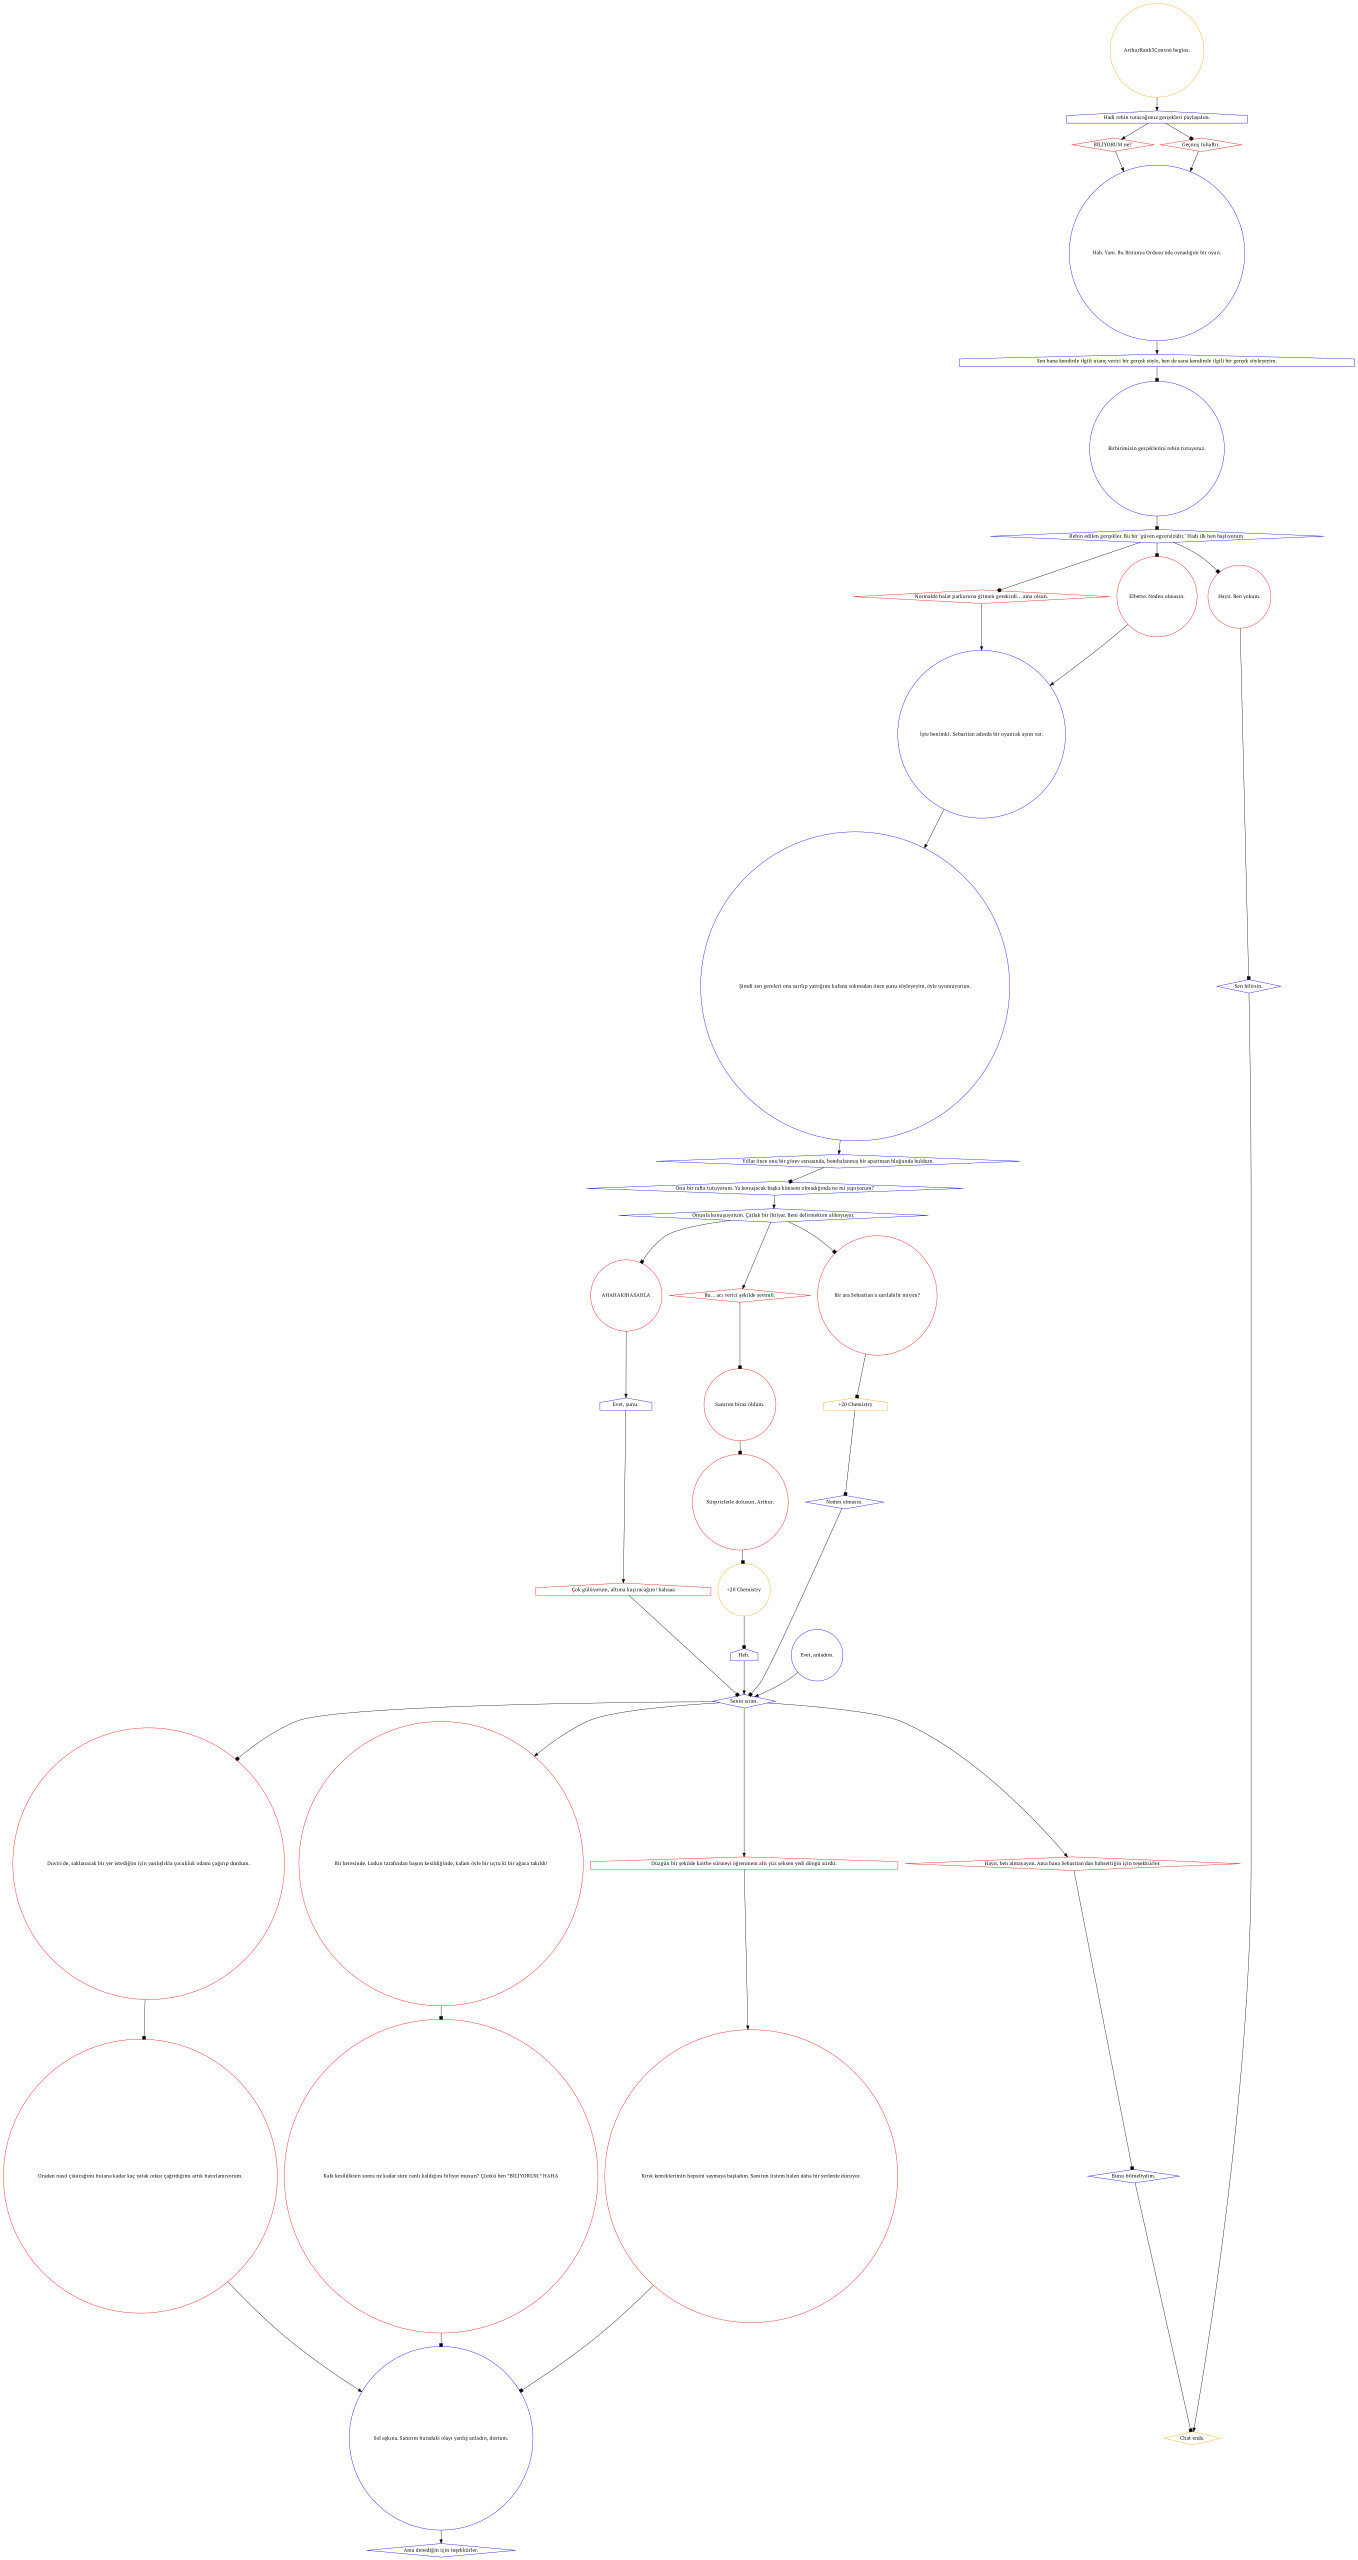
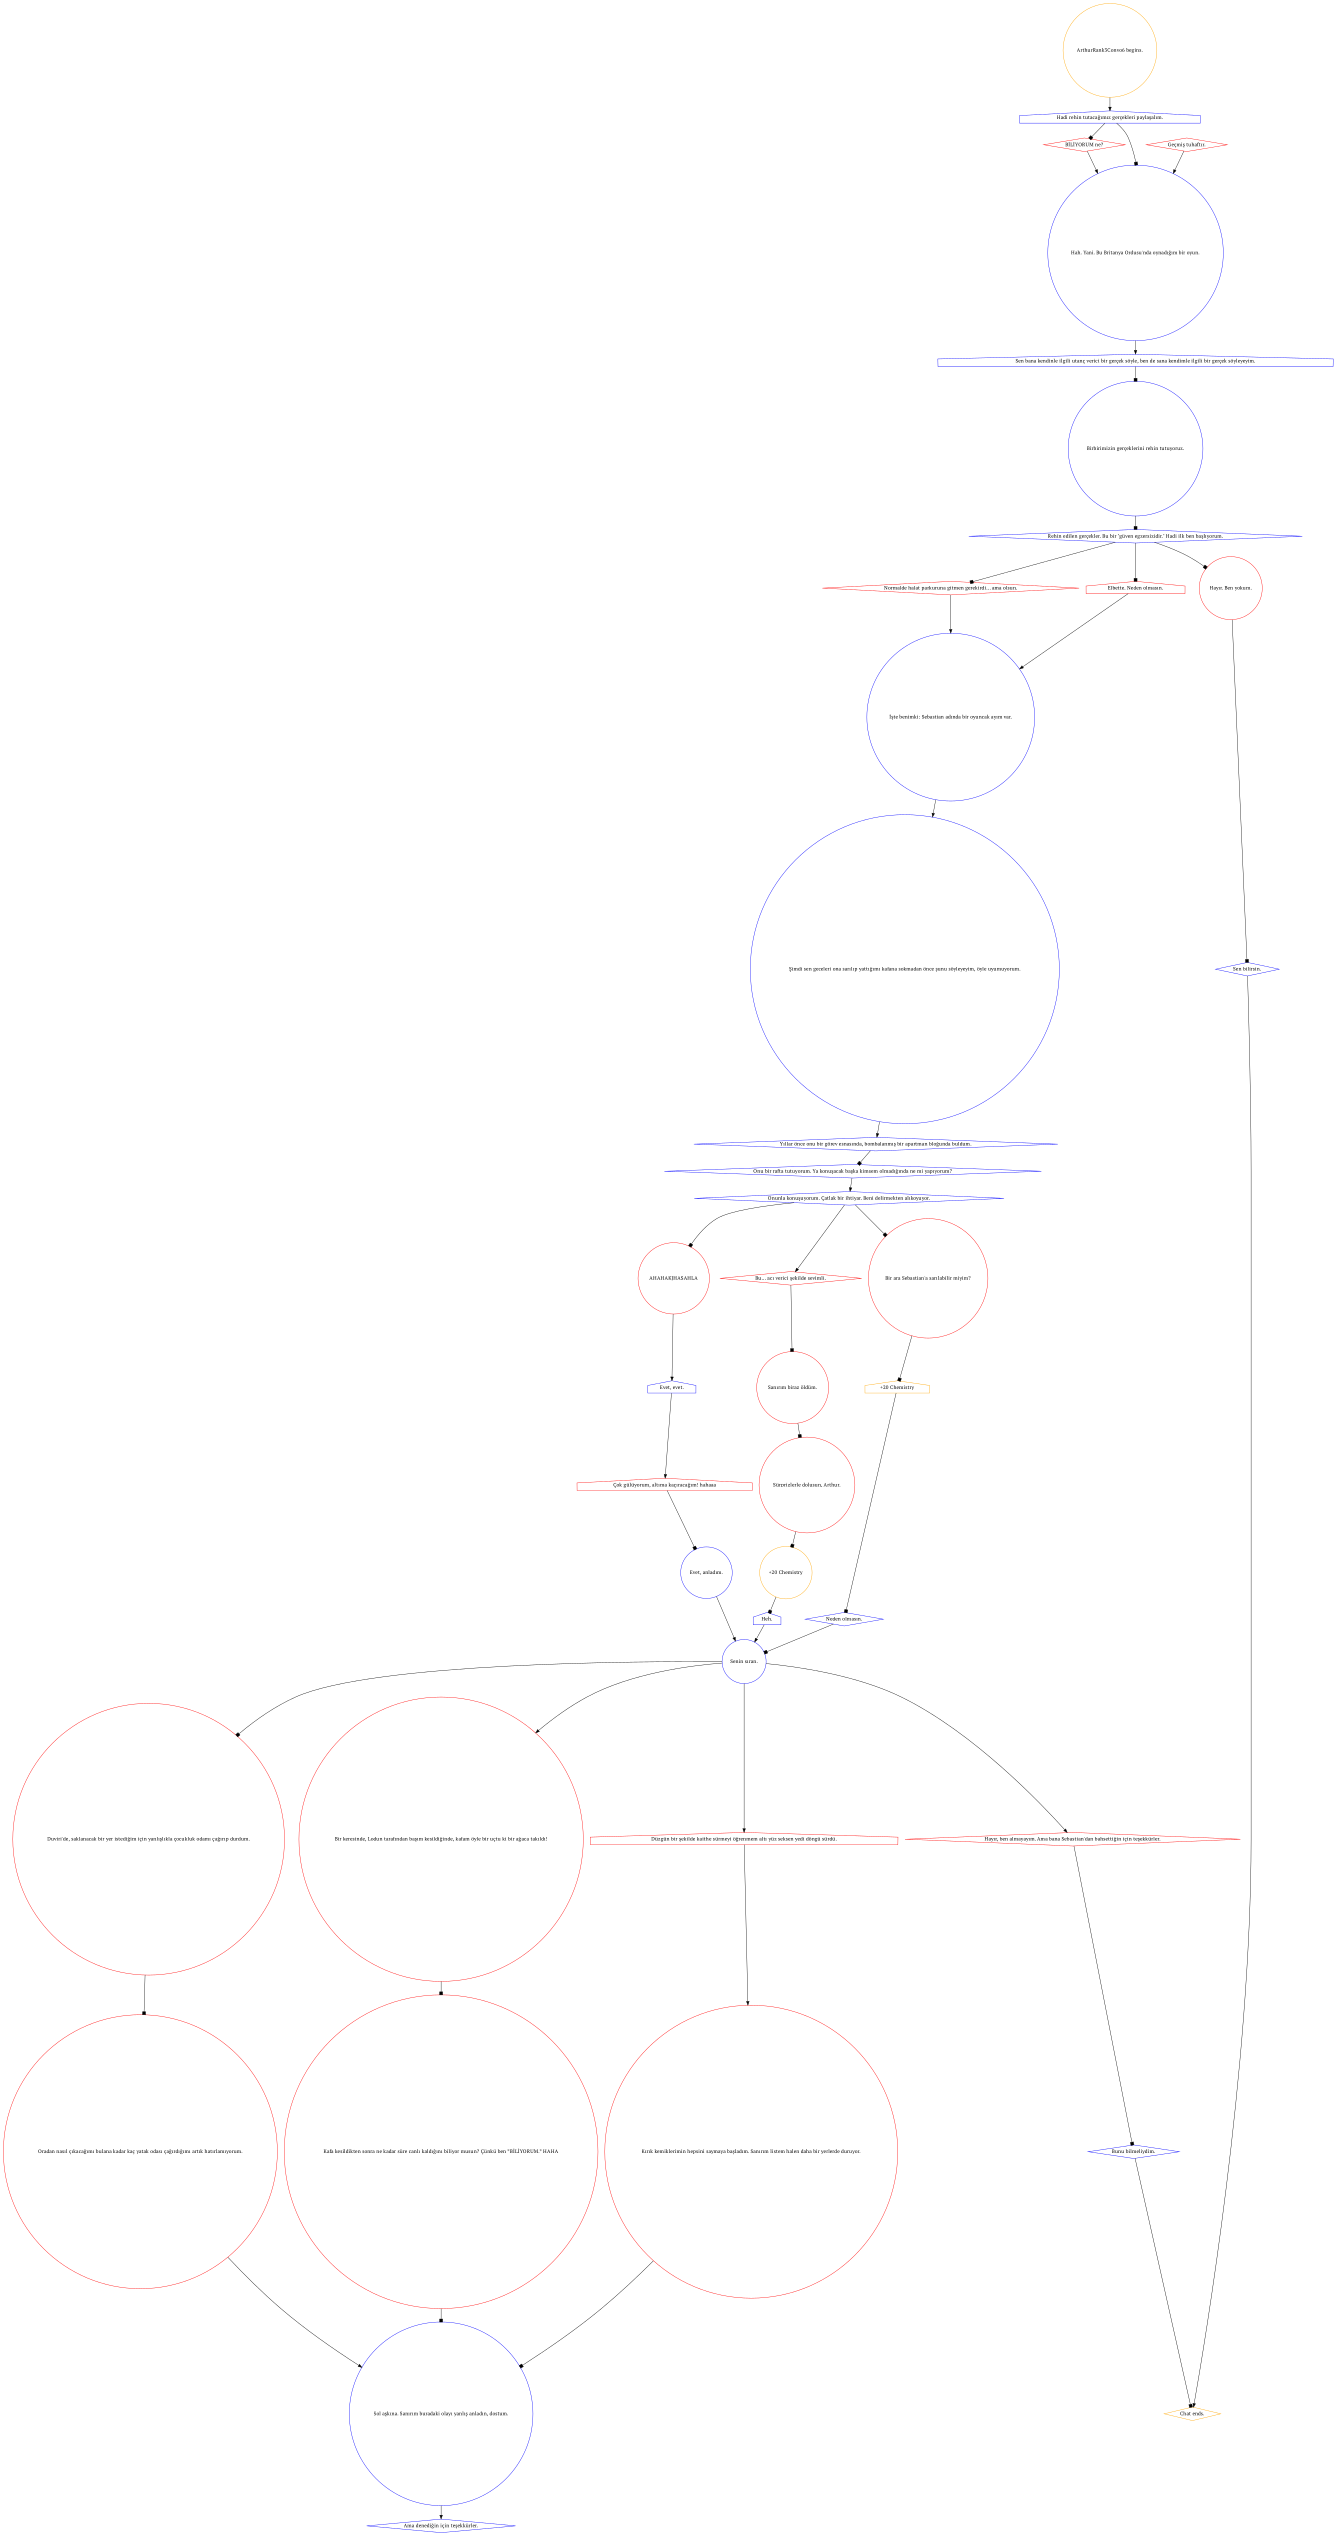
(1137, 130) -> (1099, 130)
(1177, 130) -> (1129, 140)
(1157, 597) -> (1136, 588)
(626, 1405) -> (672, 1388)
(682, 1644) -> (680, 1518)
(744, 1701) -> (744, 1662)
